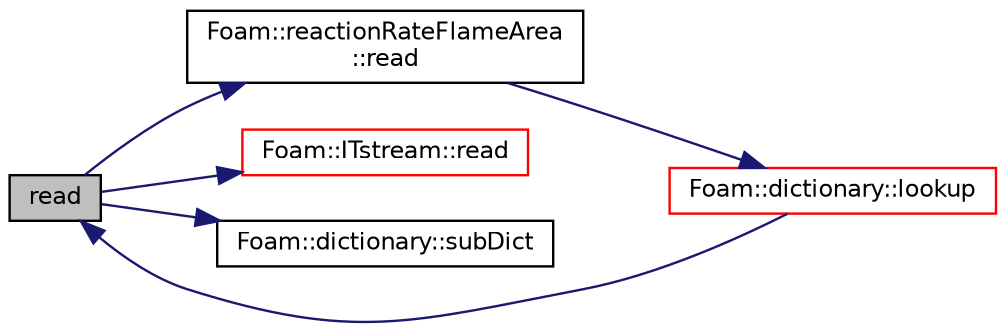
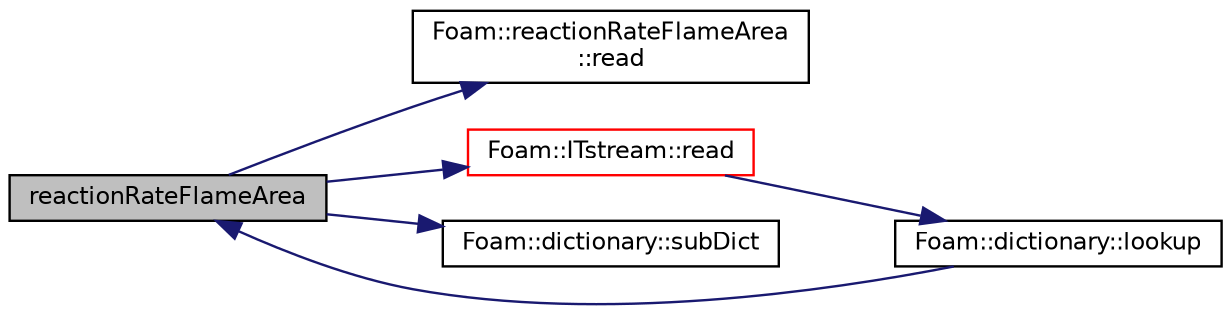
(625, 121) -> (823, 196)
(833, 191) -> (1058, 244)
(55, 198) -> (168, 198)
